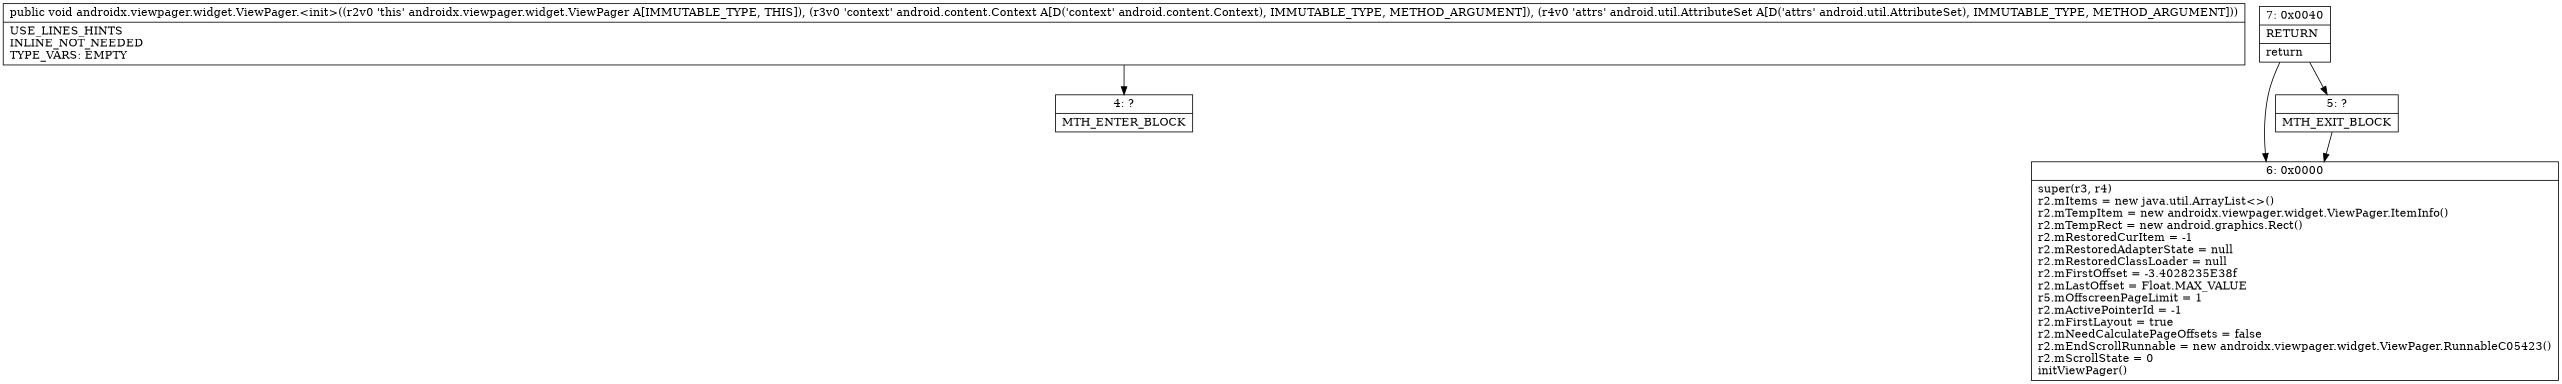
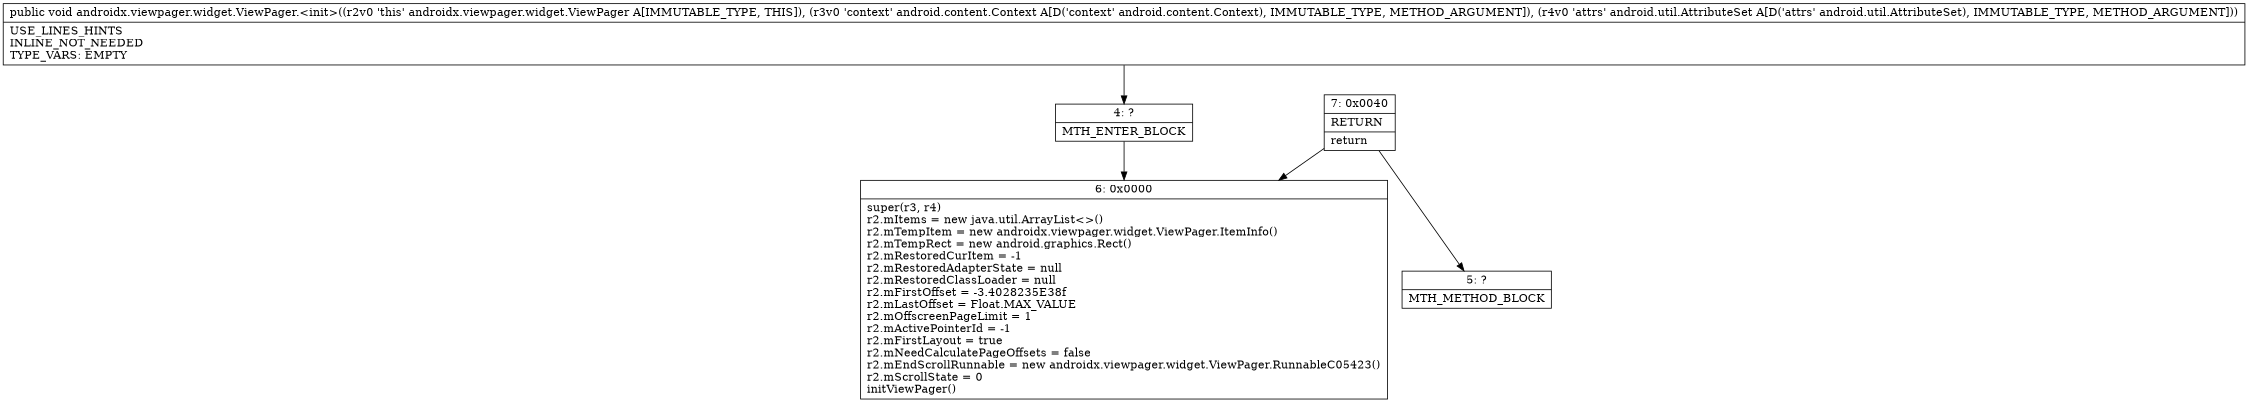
(2337, 122) -> (1477, 299)
(2329, 143) -> (1124, 157)
(2121, 298) -> (950, 317)
